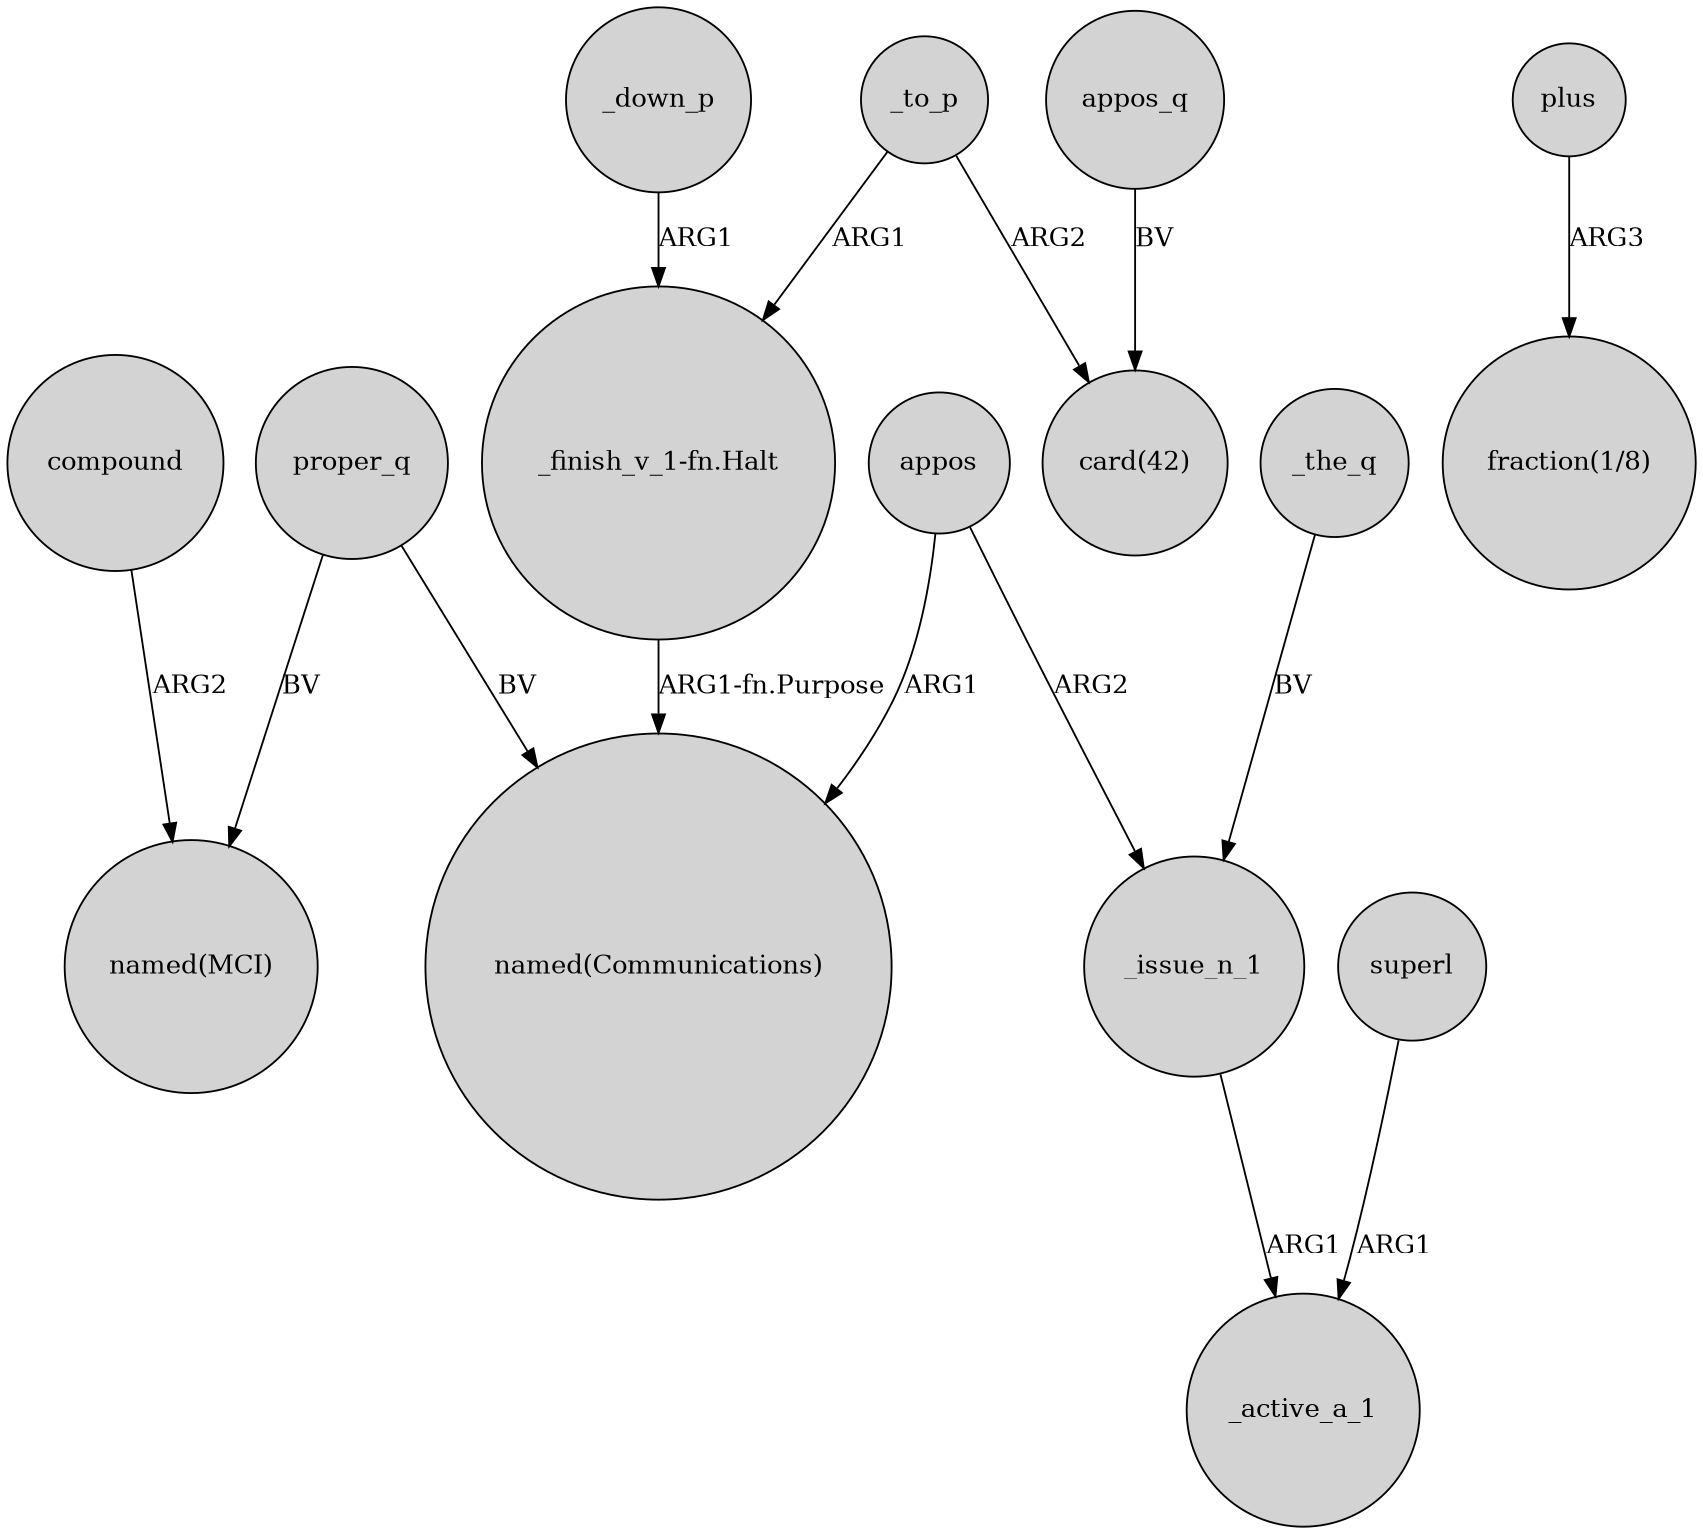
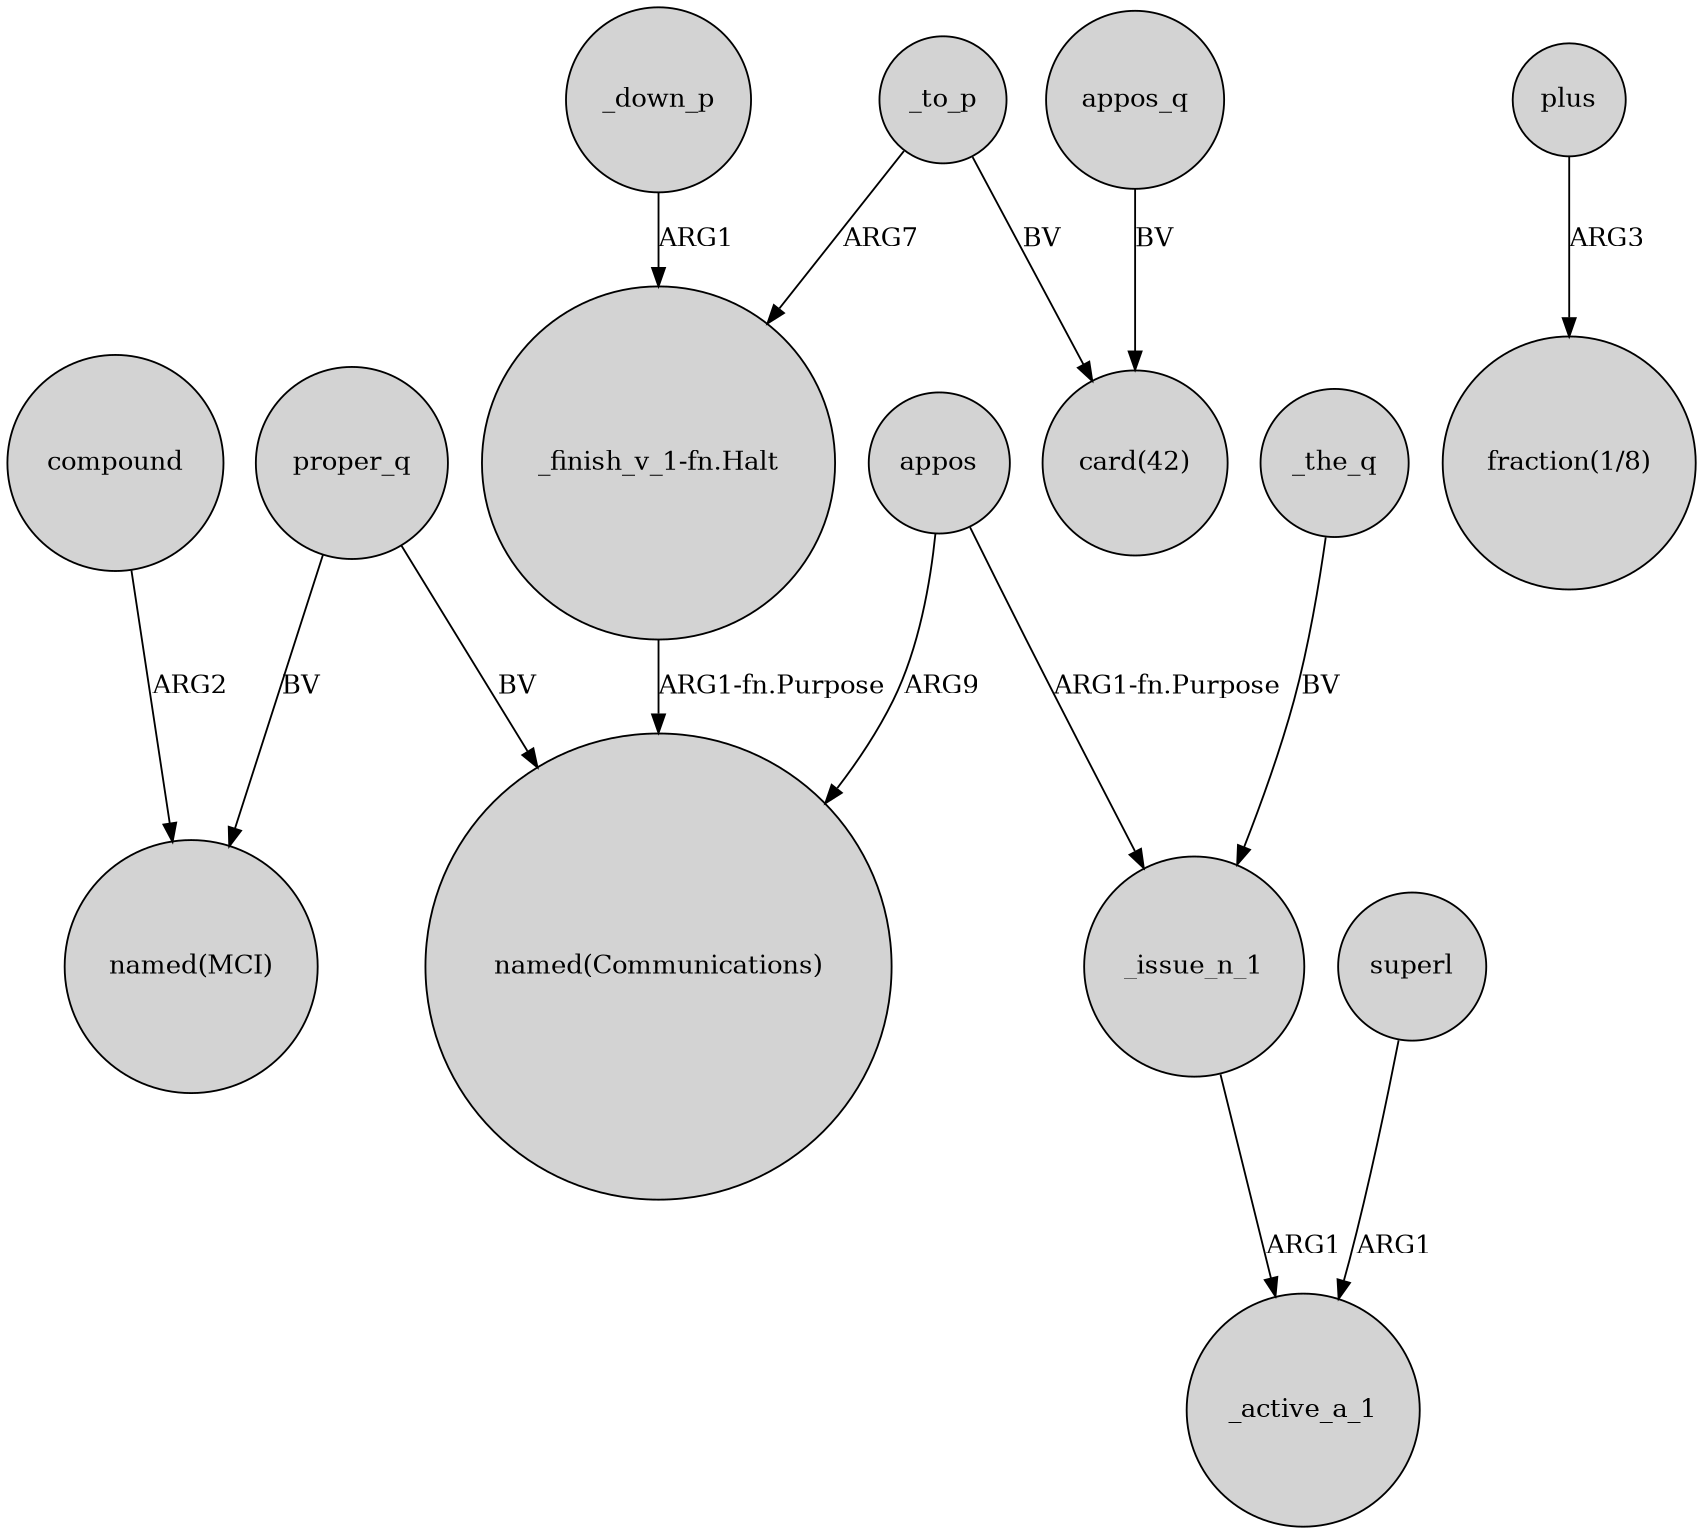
(870, 239) -> (881, 239)
(1049, 239) -> (1042, 239)
(942, 687) -> (942, 687)
(1092, 687) -> (1167, 687)
